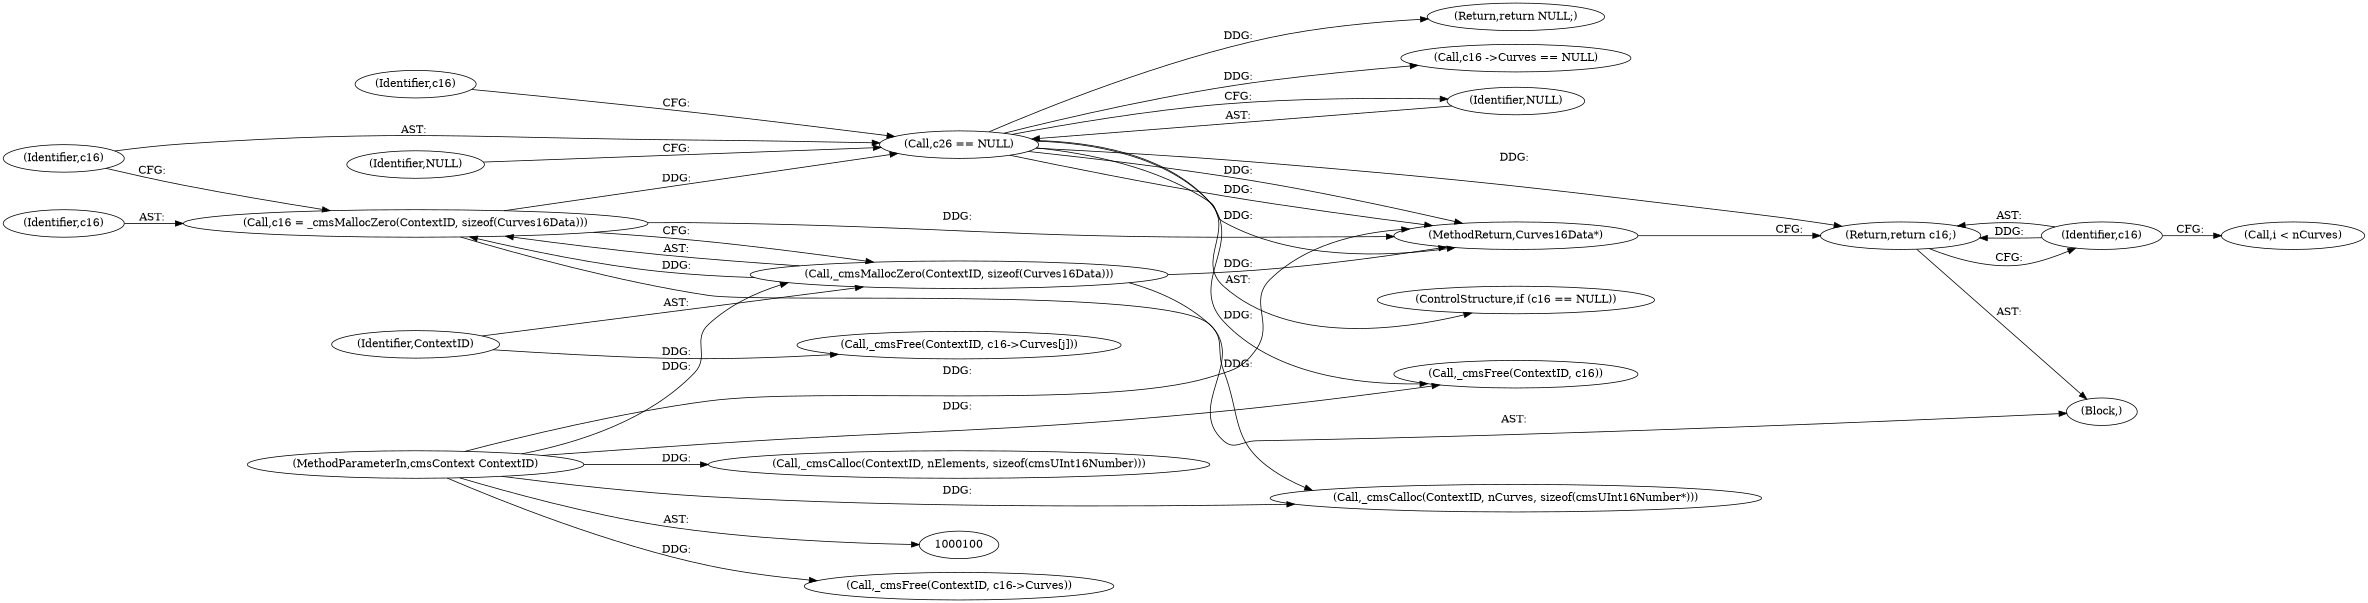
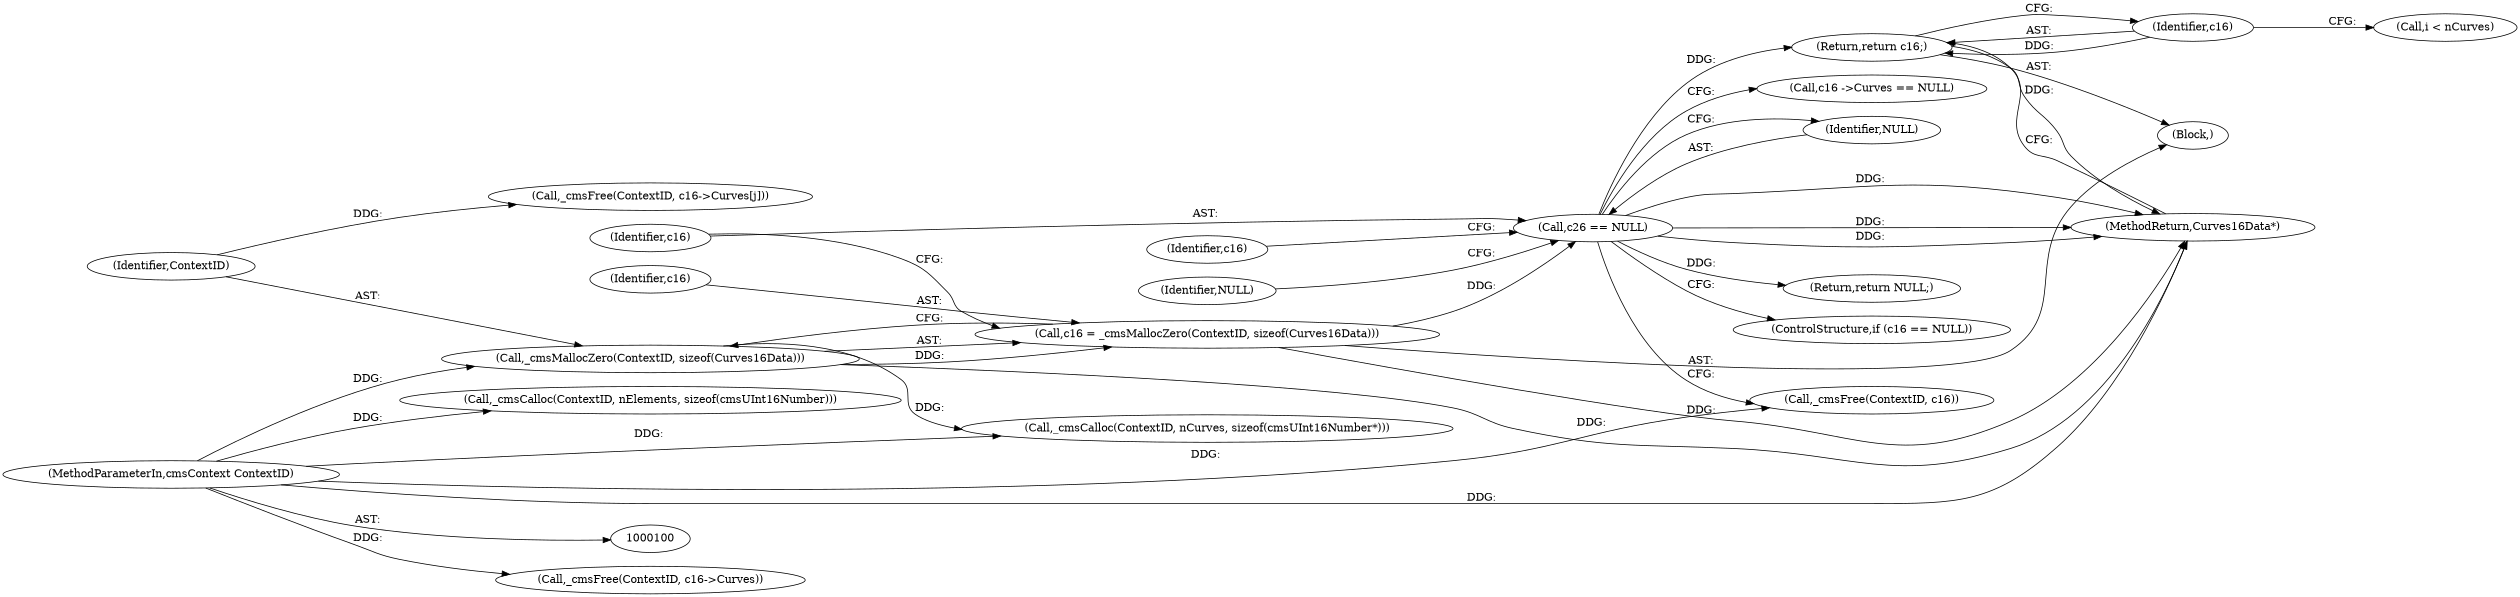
(1240, 77) -> (1703, 92)
none -> (2052, 125)
(1240, 280) -> (1703, 285)
(1240, 316) -> (1703, 375)
